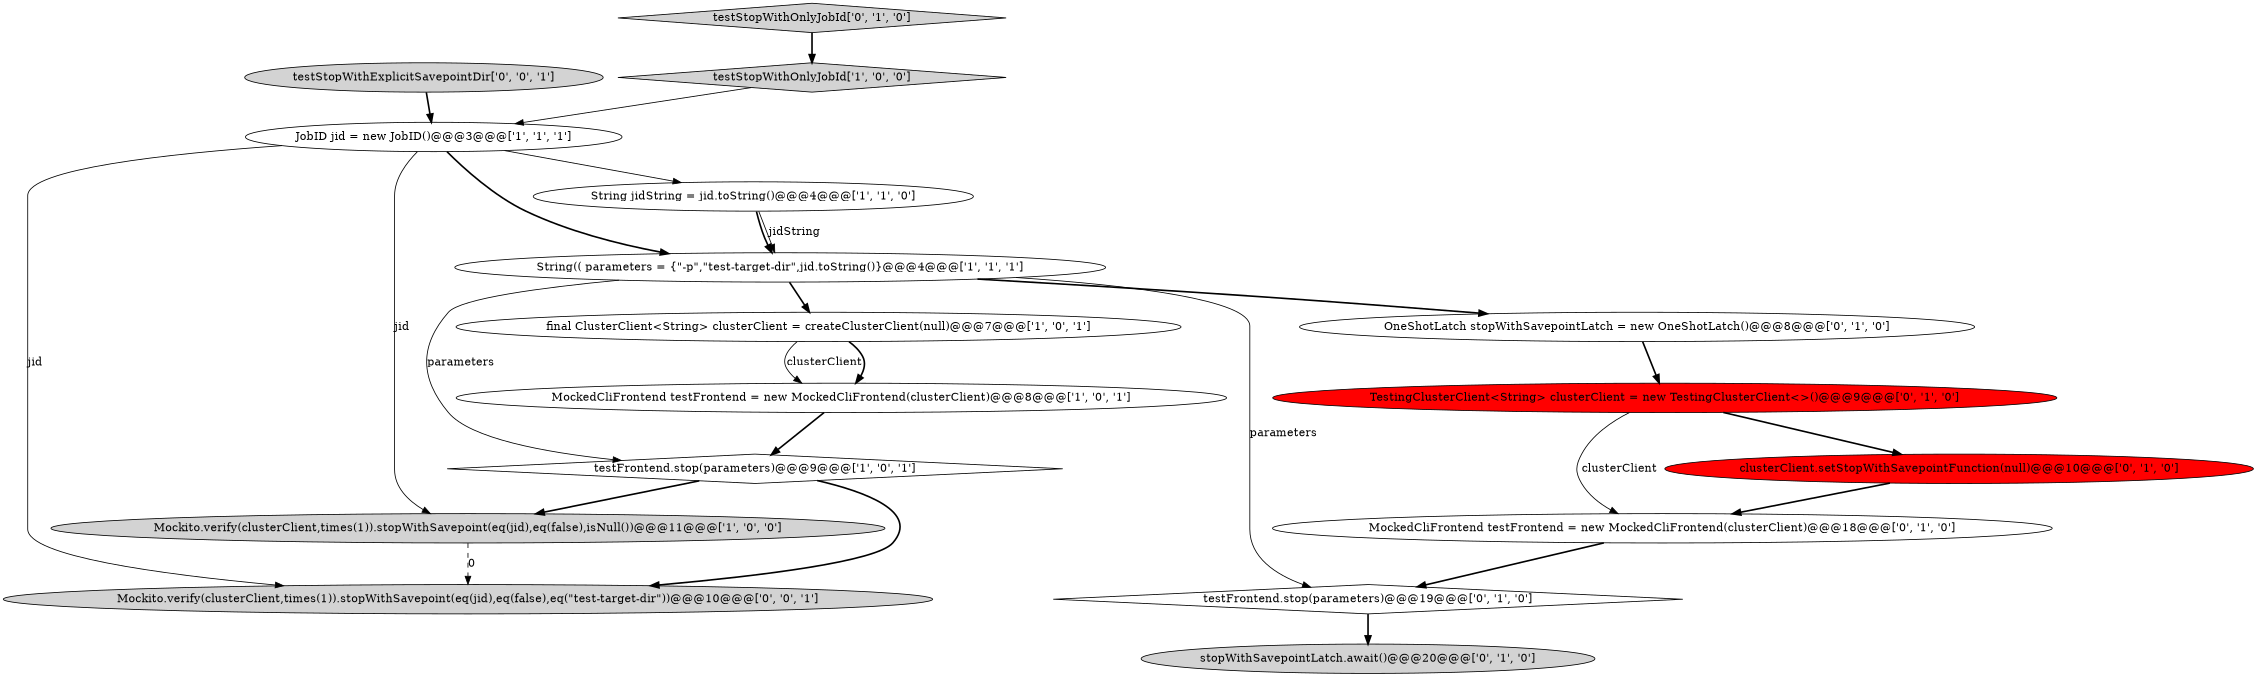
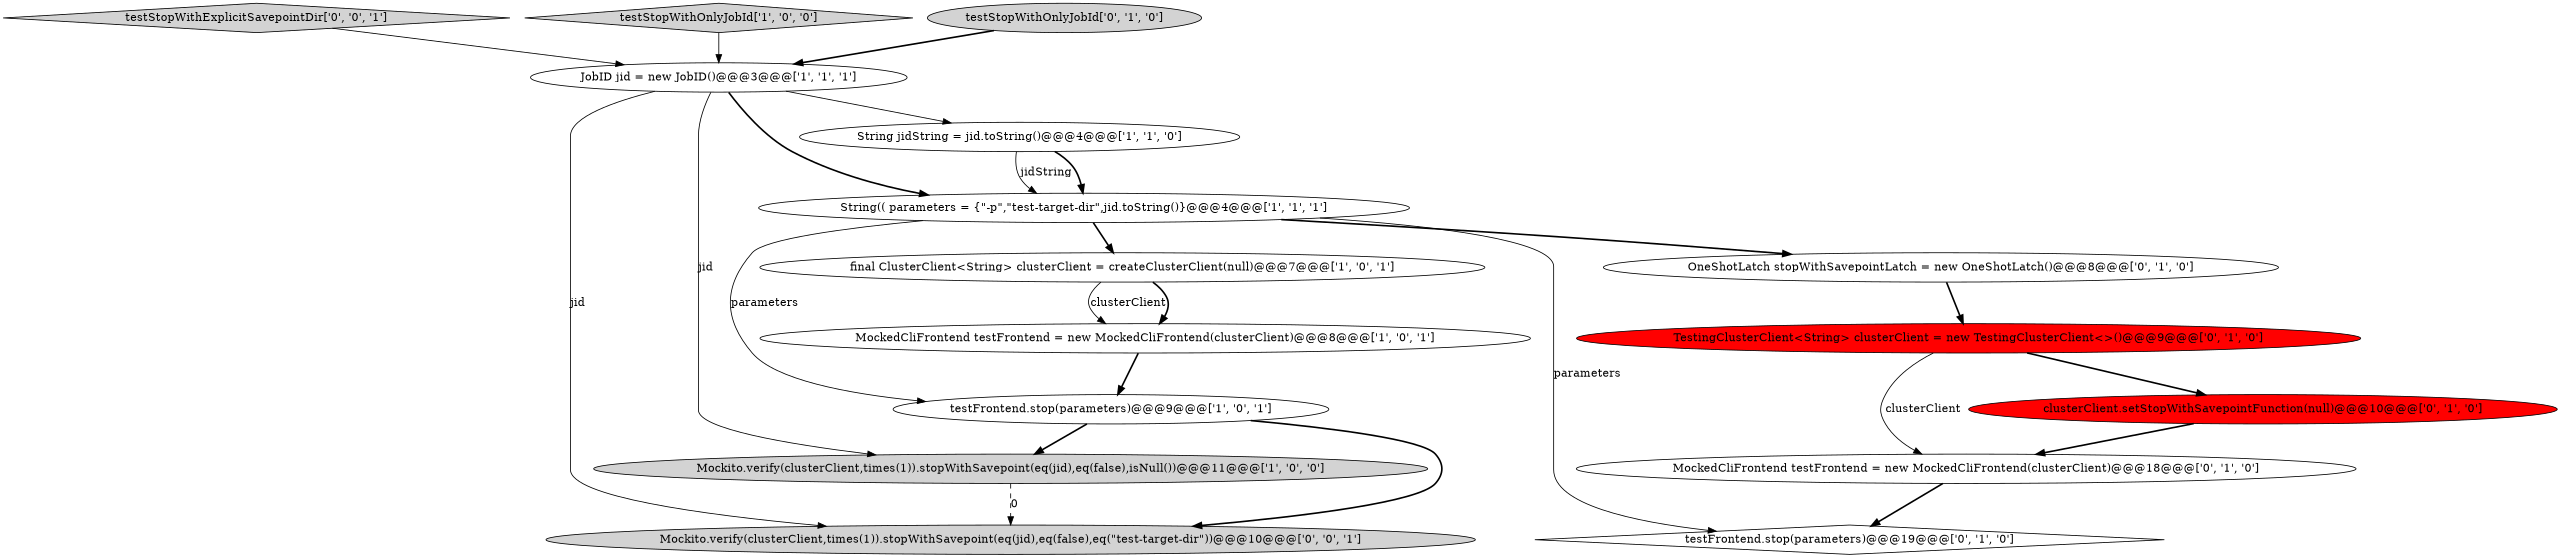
(812, 18) -> (1065, 18)
(812, 44) -> (898, 47)
(424, 77) -> (257, 18)
(428, 103) -> (474, 46)
(755, 469) -> (1111, 409)
(1368, 659) -> none
